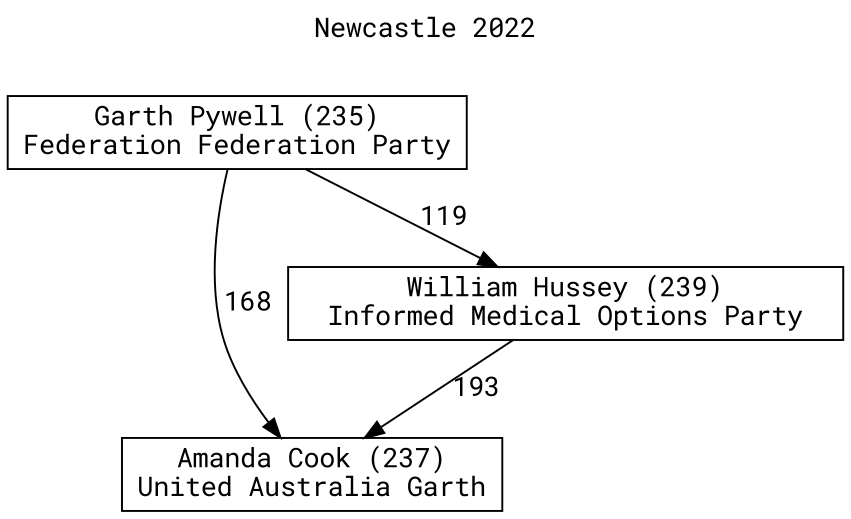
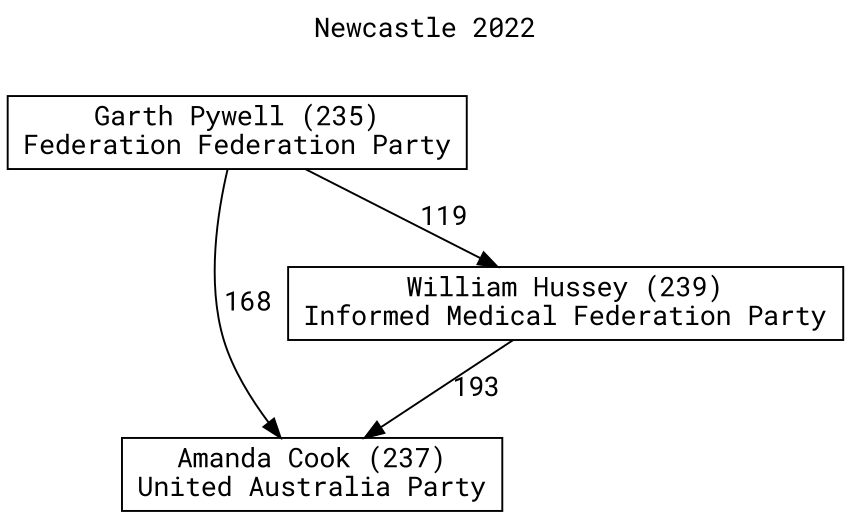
(566, 303) -> (566, 303)
(312, 474) -> (312, 474)
